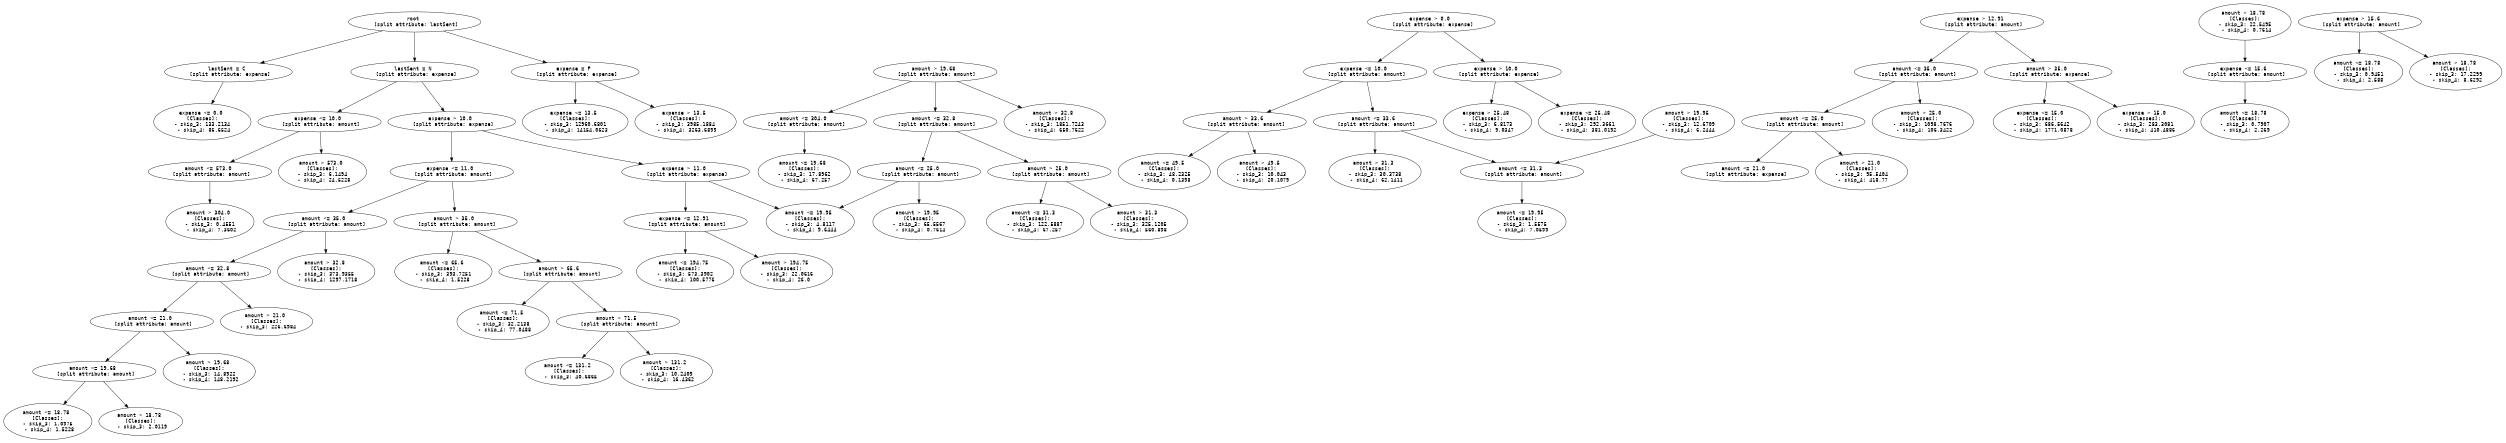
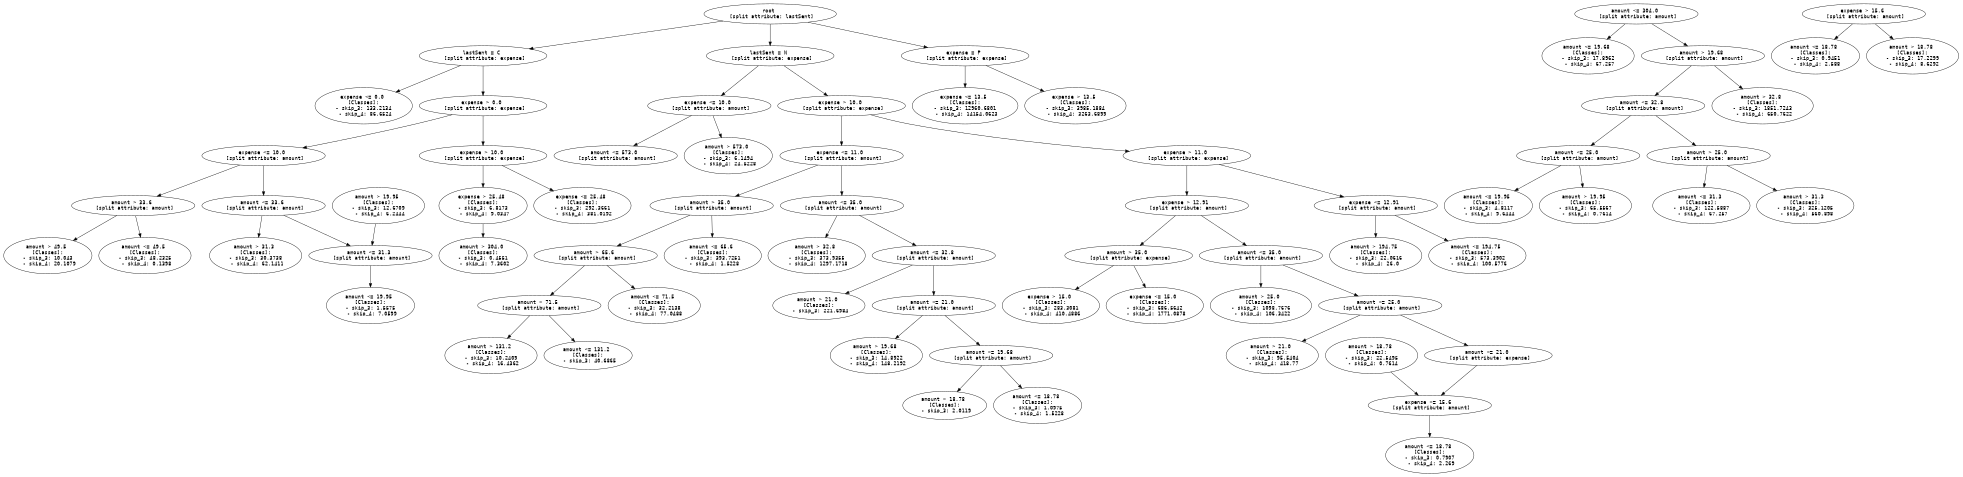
none -> (483, 79)
(872, 96) -> (1668, 34)
(210, 191) -> (483, 229)
(742, 194) -> (1187, 179)
(267, 322) -> (819, 305)
none -> (1460, 379)
